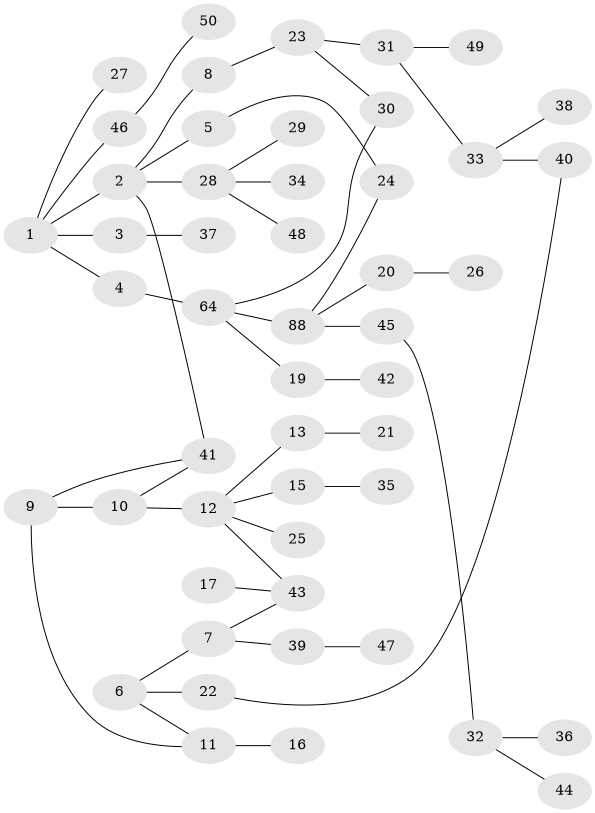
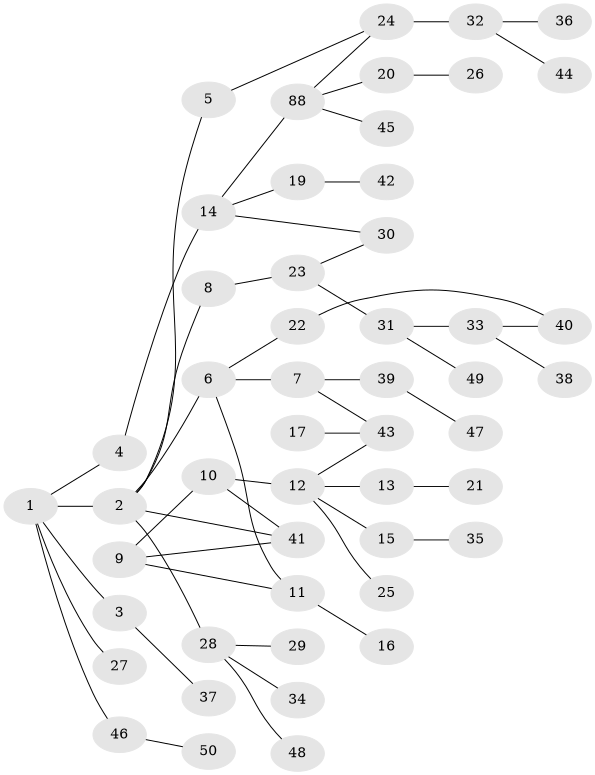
(209, 308) -> (209, 213)
none -> (170, 446)
(452, 526) -> (431, 22)
